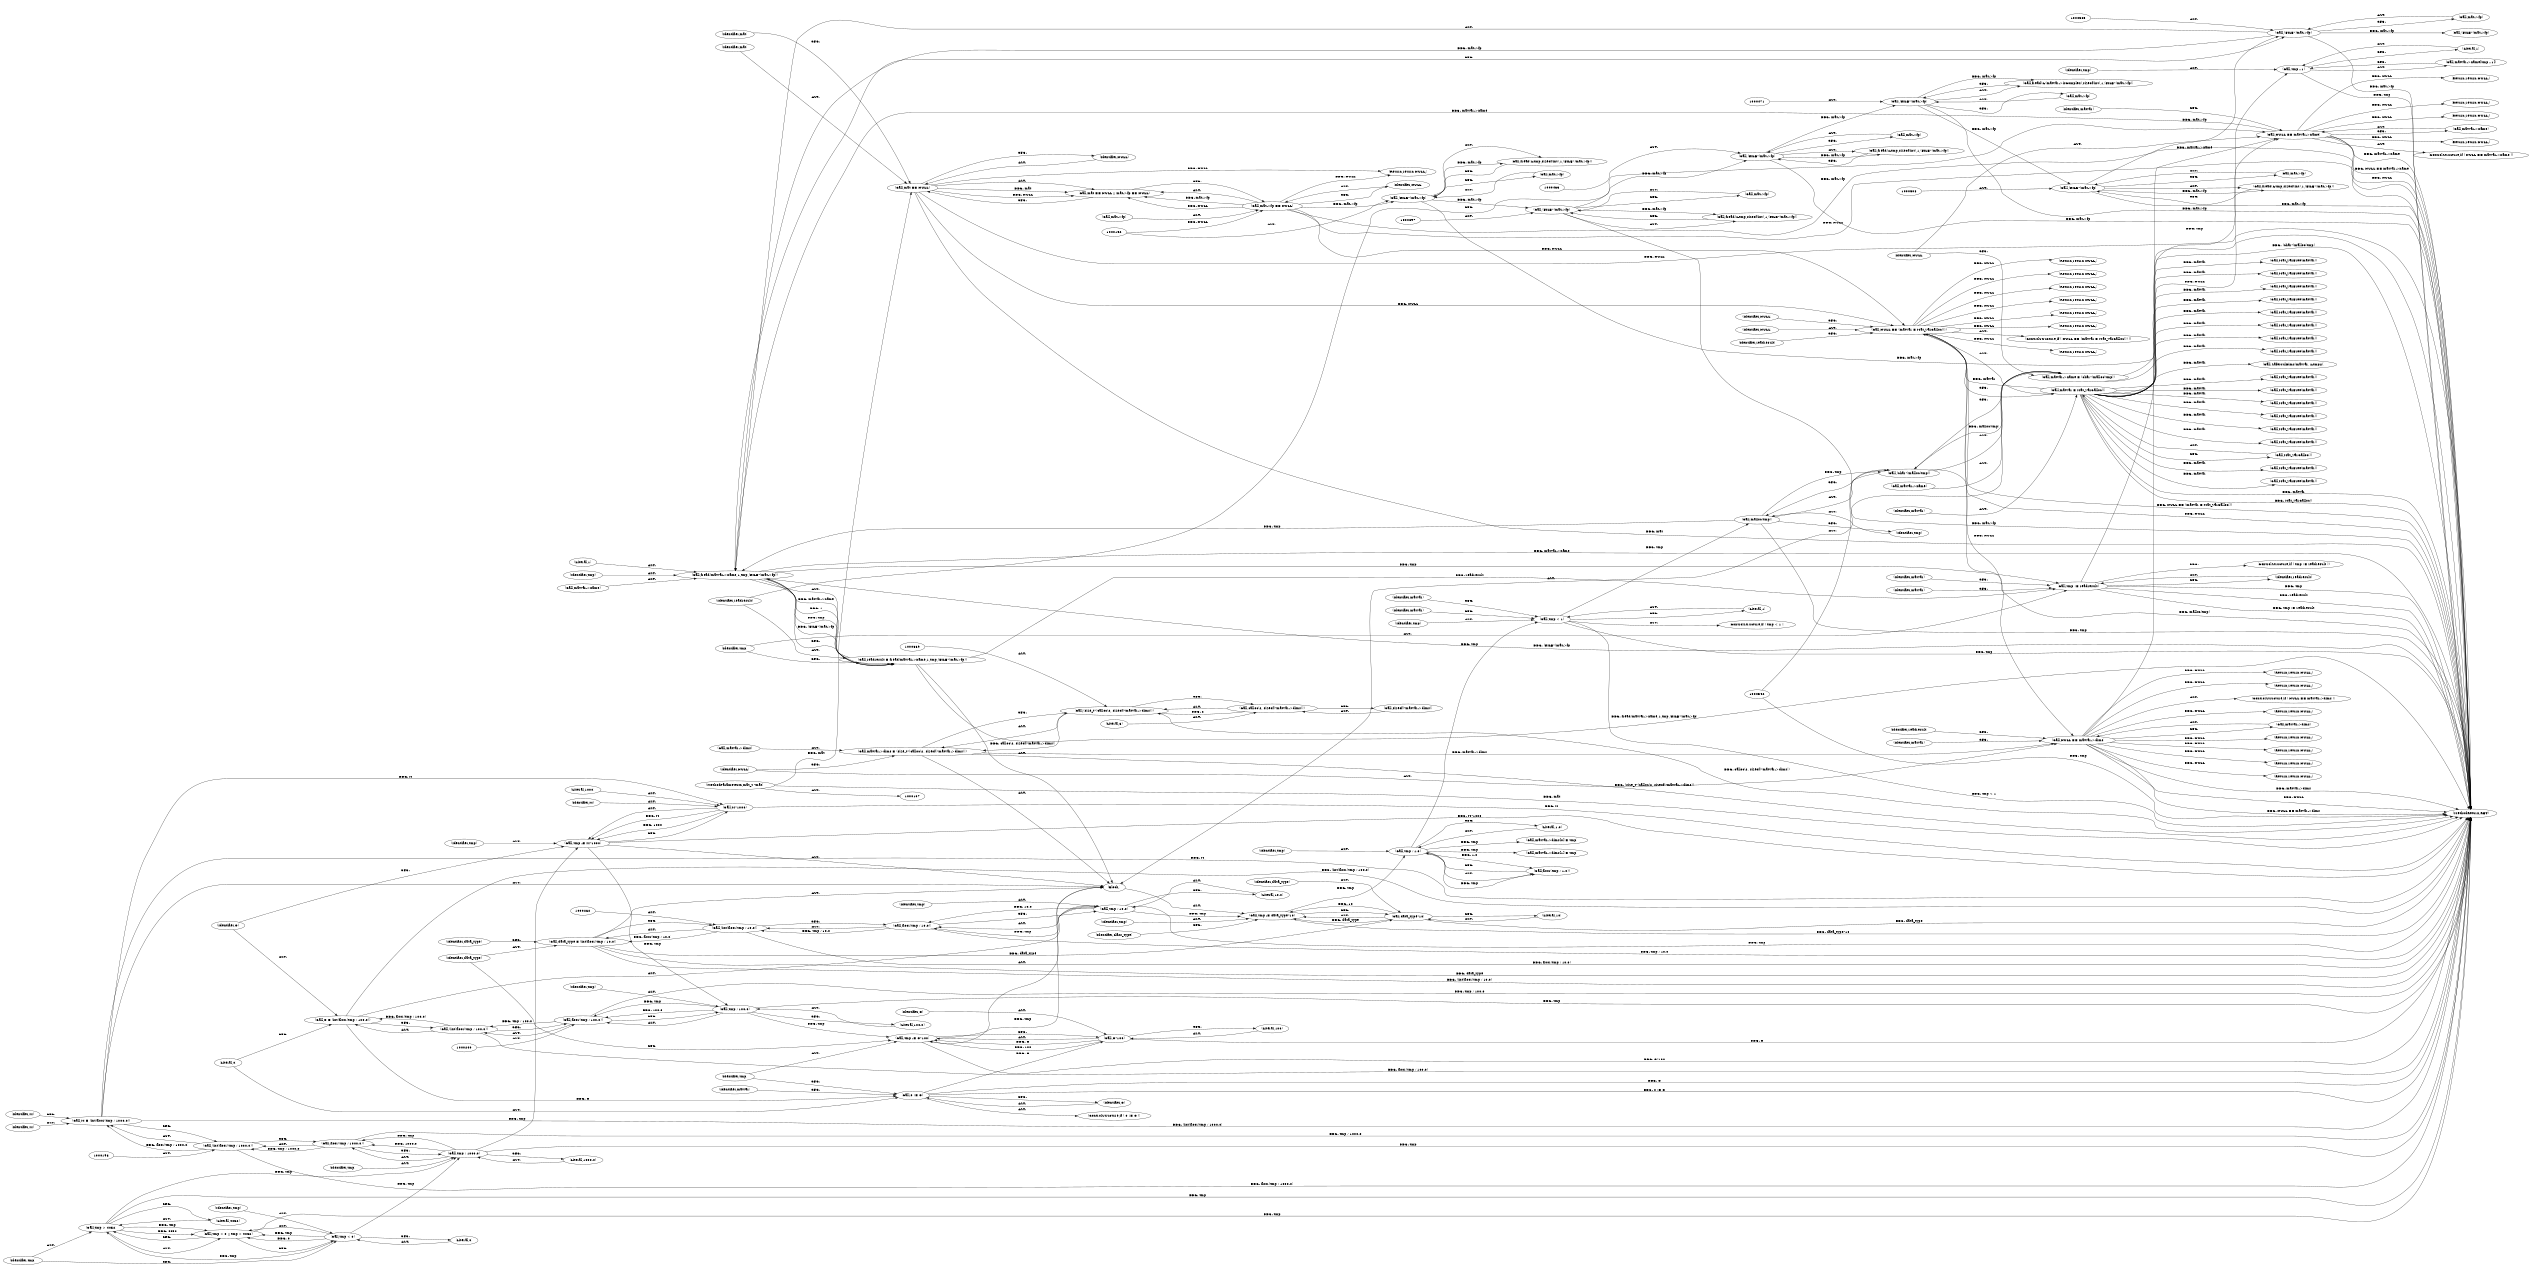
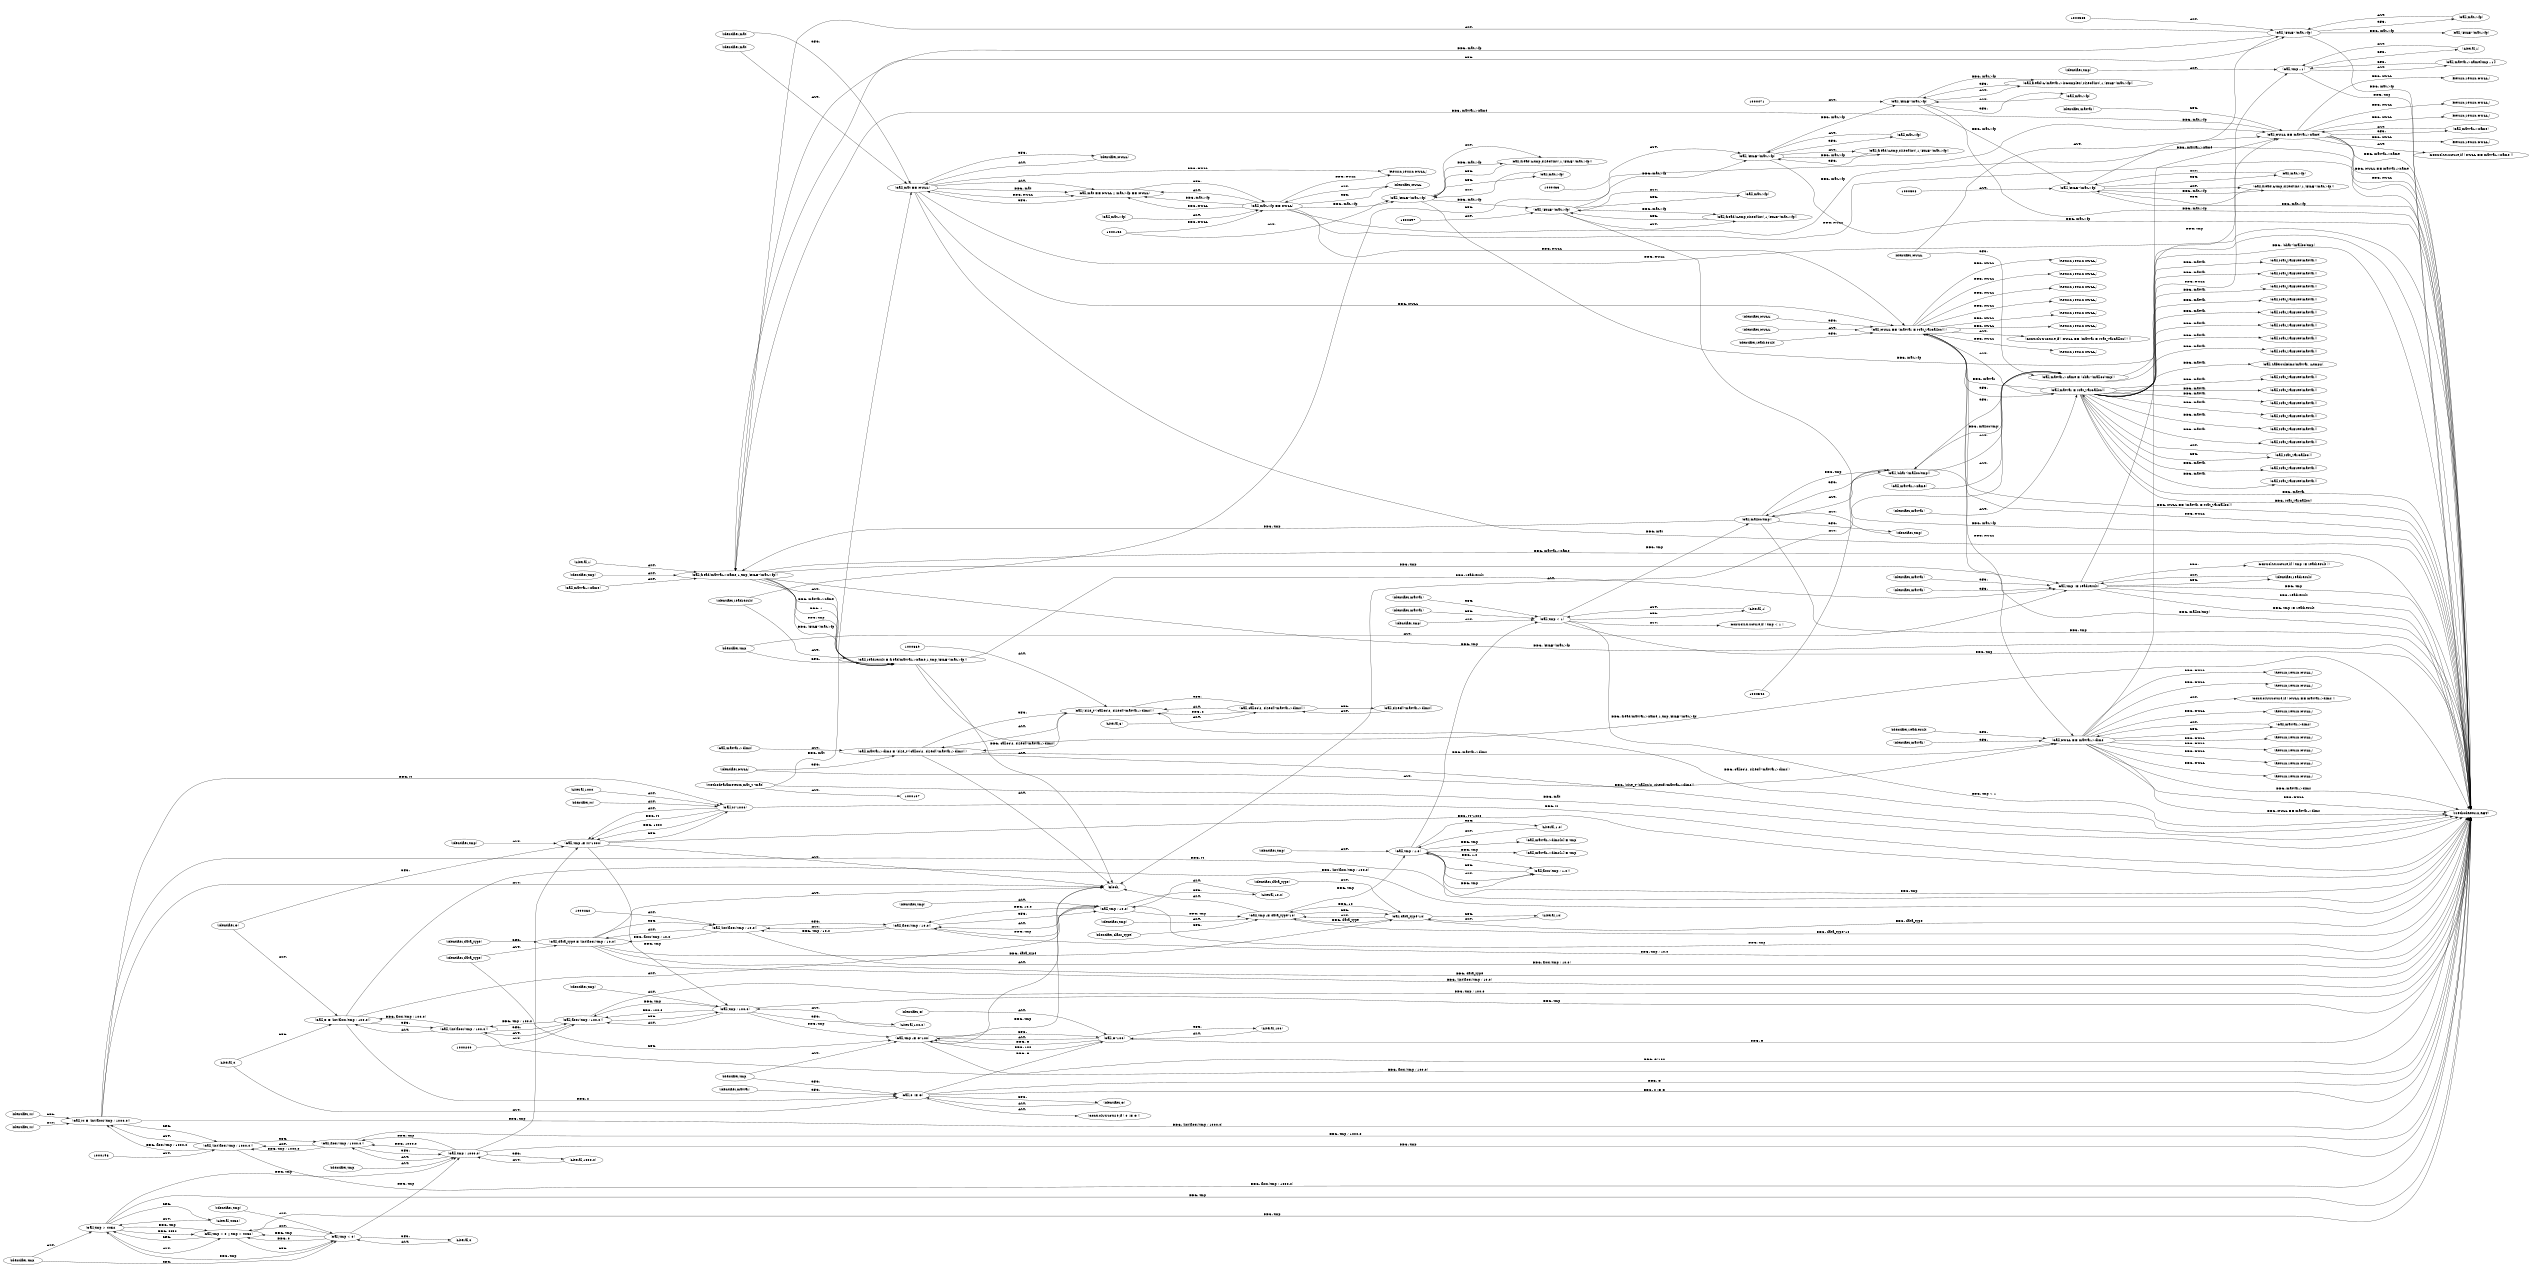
(795, 633) -> none
(2105, 770) -> (1946, 894)
(1181, 908) -> (1193, 900)
(583, 1099) -> (583, 1099)
